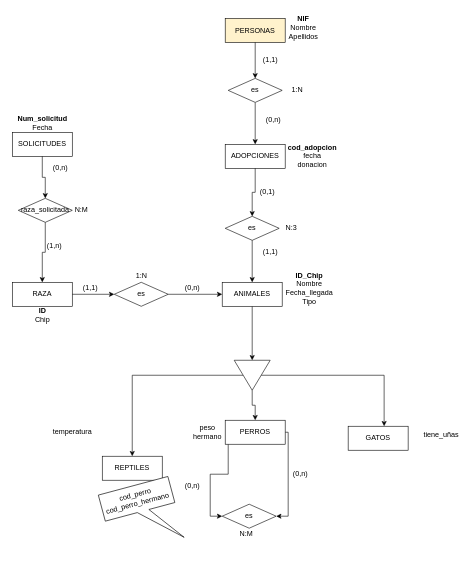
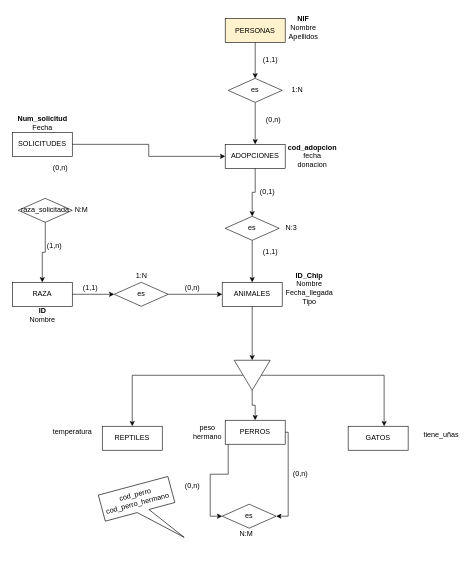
(43, 177) -> (112, 144)
(43, 315) -> (43, 315)
(132, 468) -> (132, 438)
